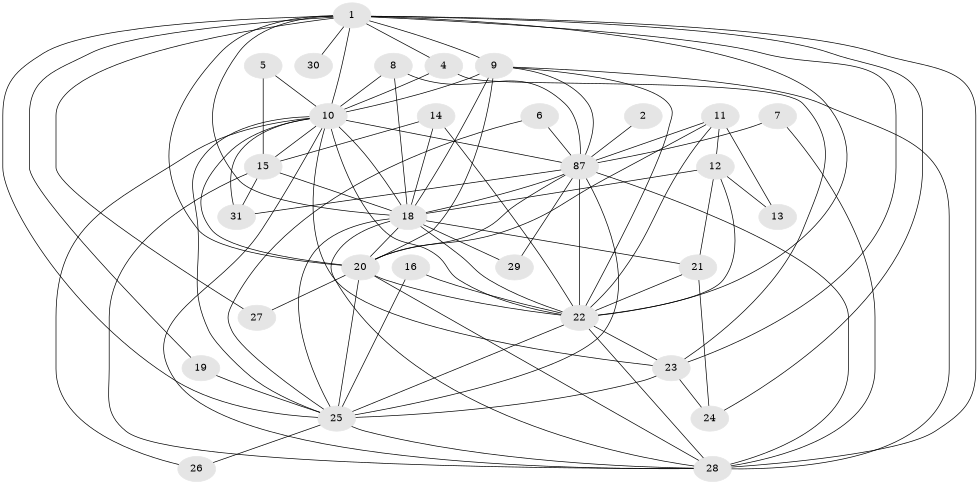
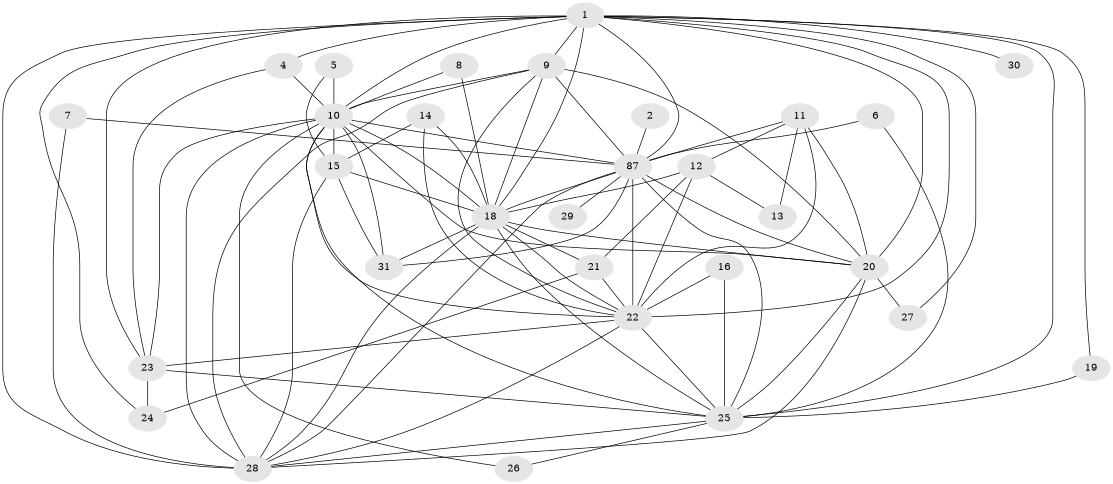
(542, 88) -> (665, 84)
(467, 245) -> (437, 242)
(467, 300) -> none
